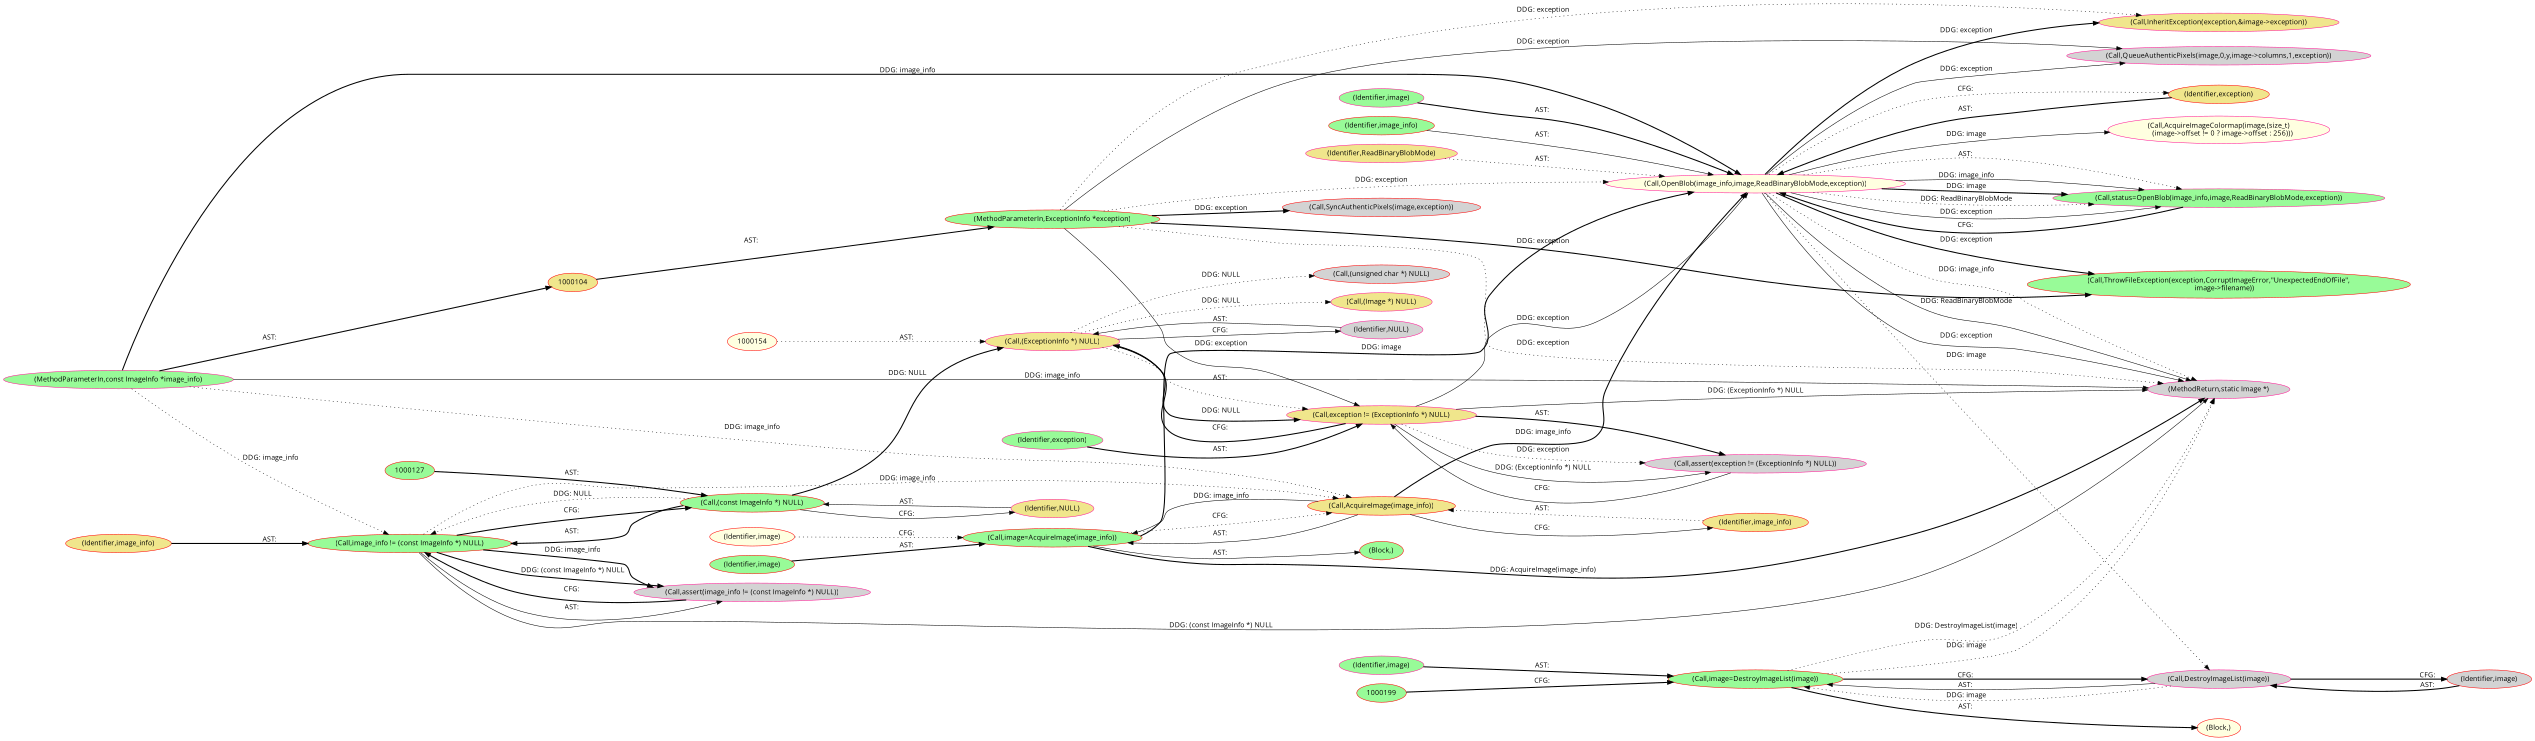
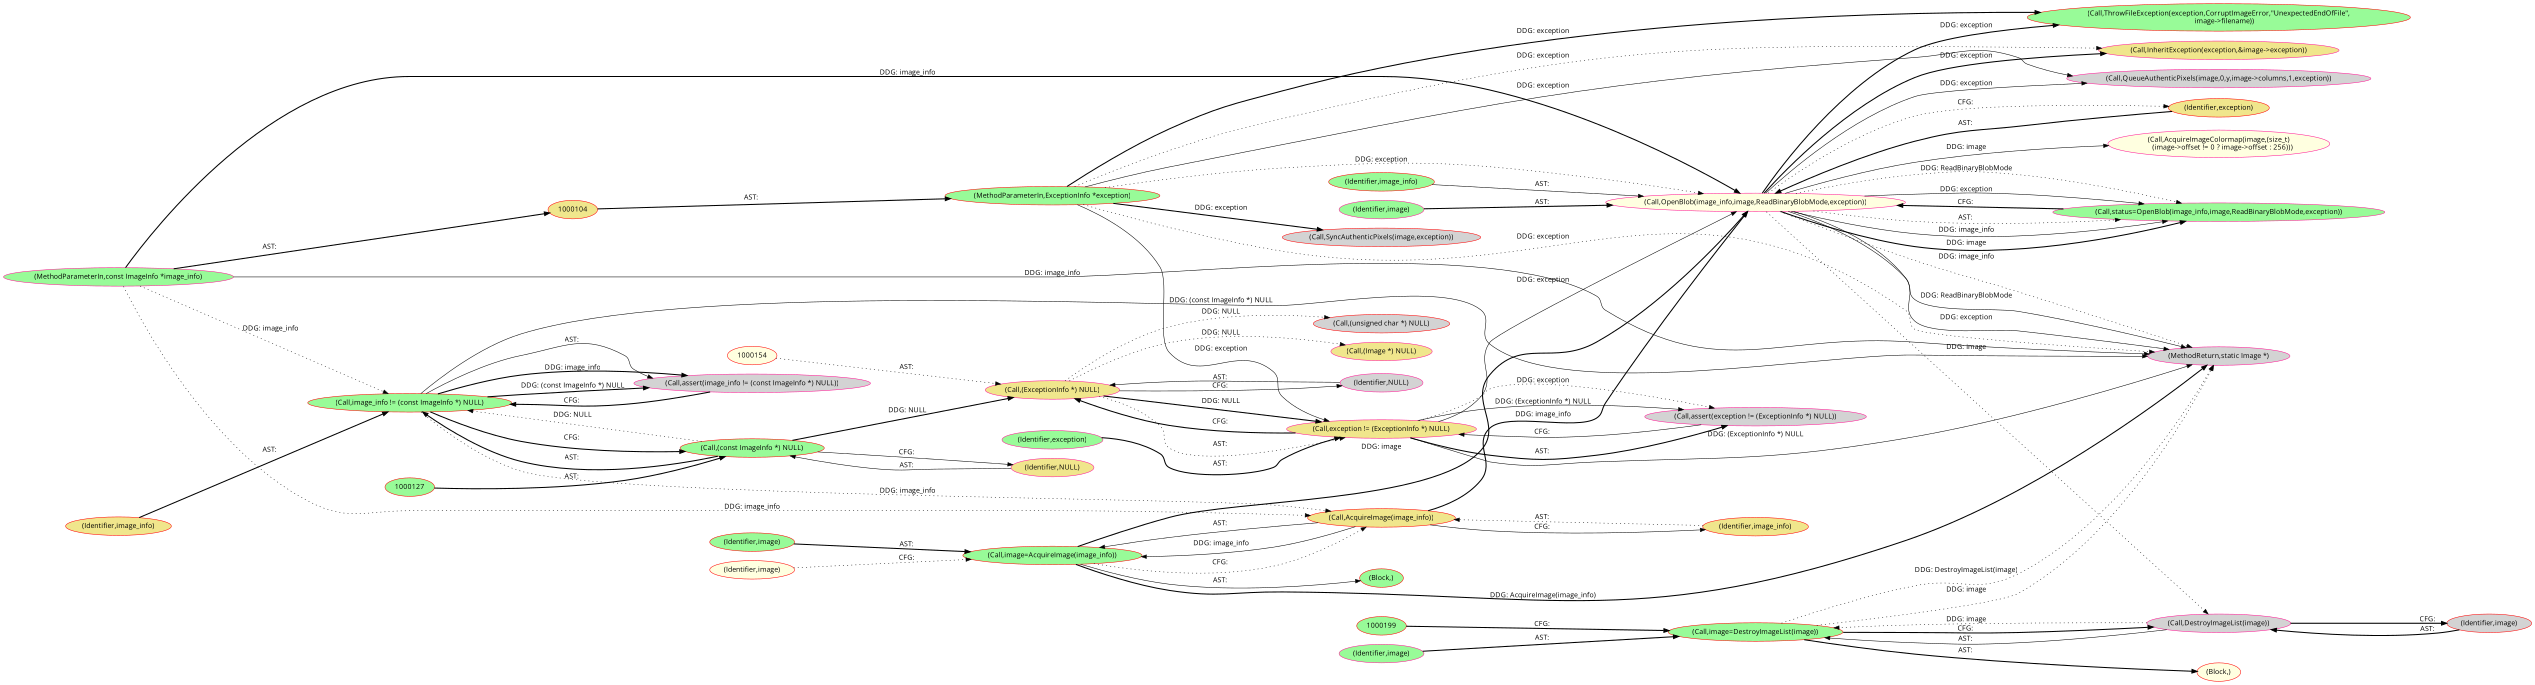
(1382, 153) -> none
